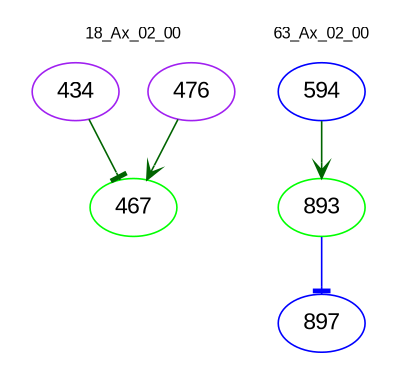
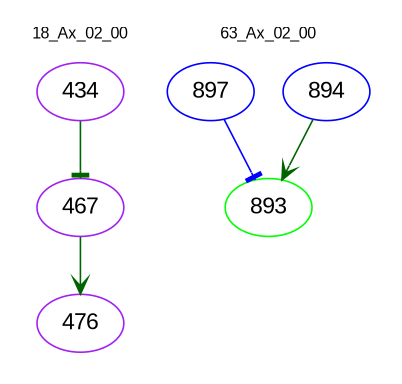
(322, 92) -> (326, 92)
(166, 142) -> (80, 257)
(133, 207) -> (80, 207)
(322, 262) -> (238, 146)
